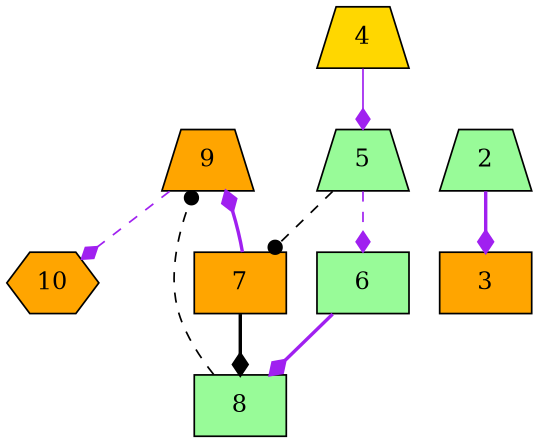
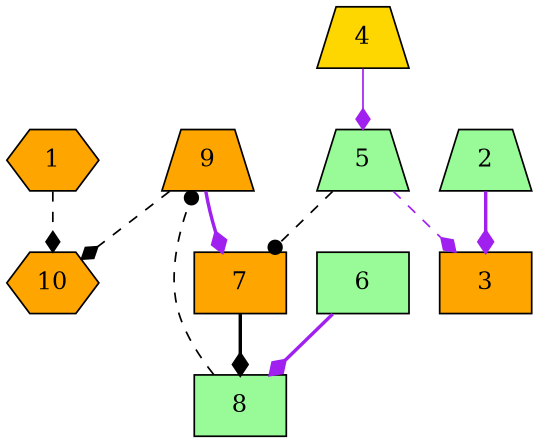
none -> (53, 160)
(363, 211) -> (417, 214)
(134, 219) -> (134, 219)
(238, 231) -> (210, 212)
